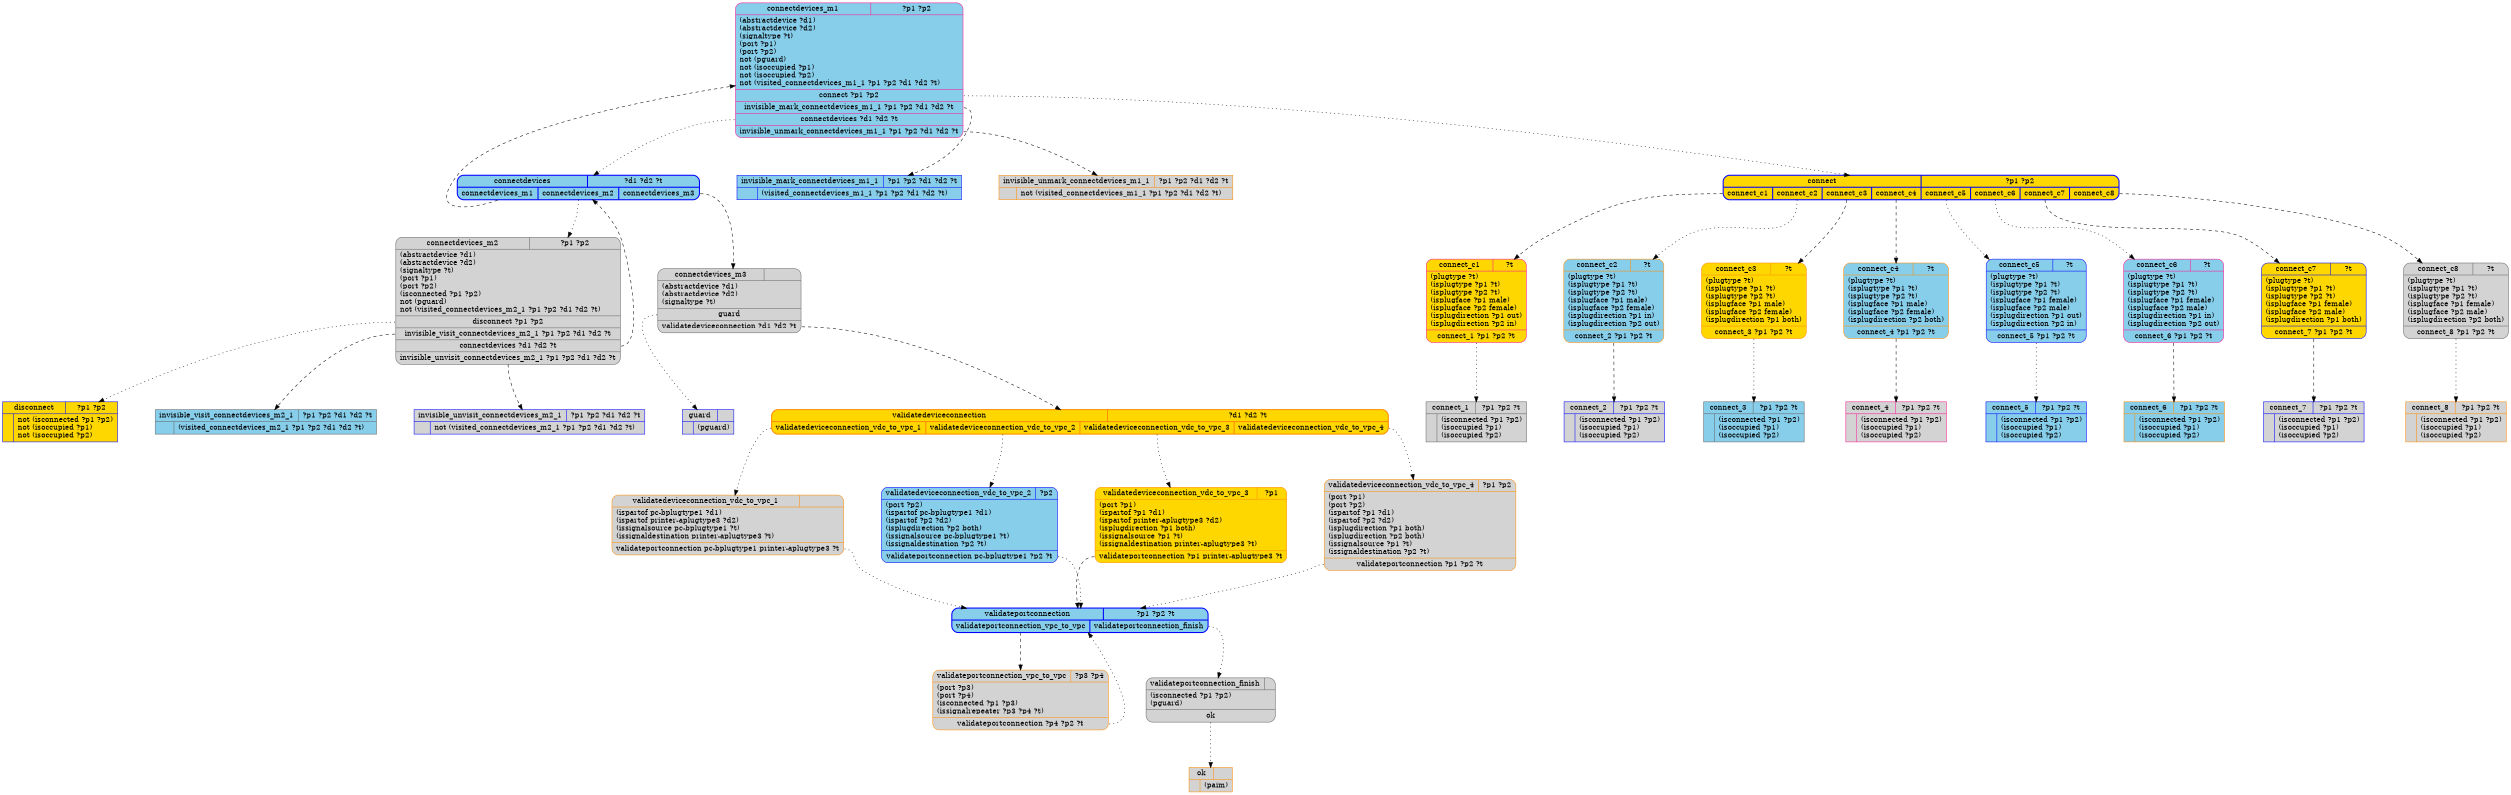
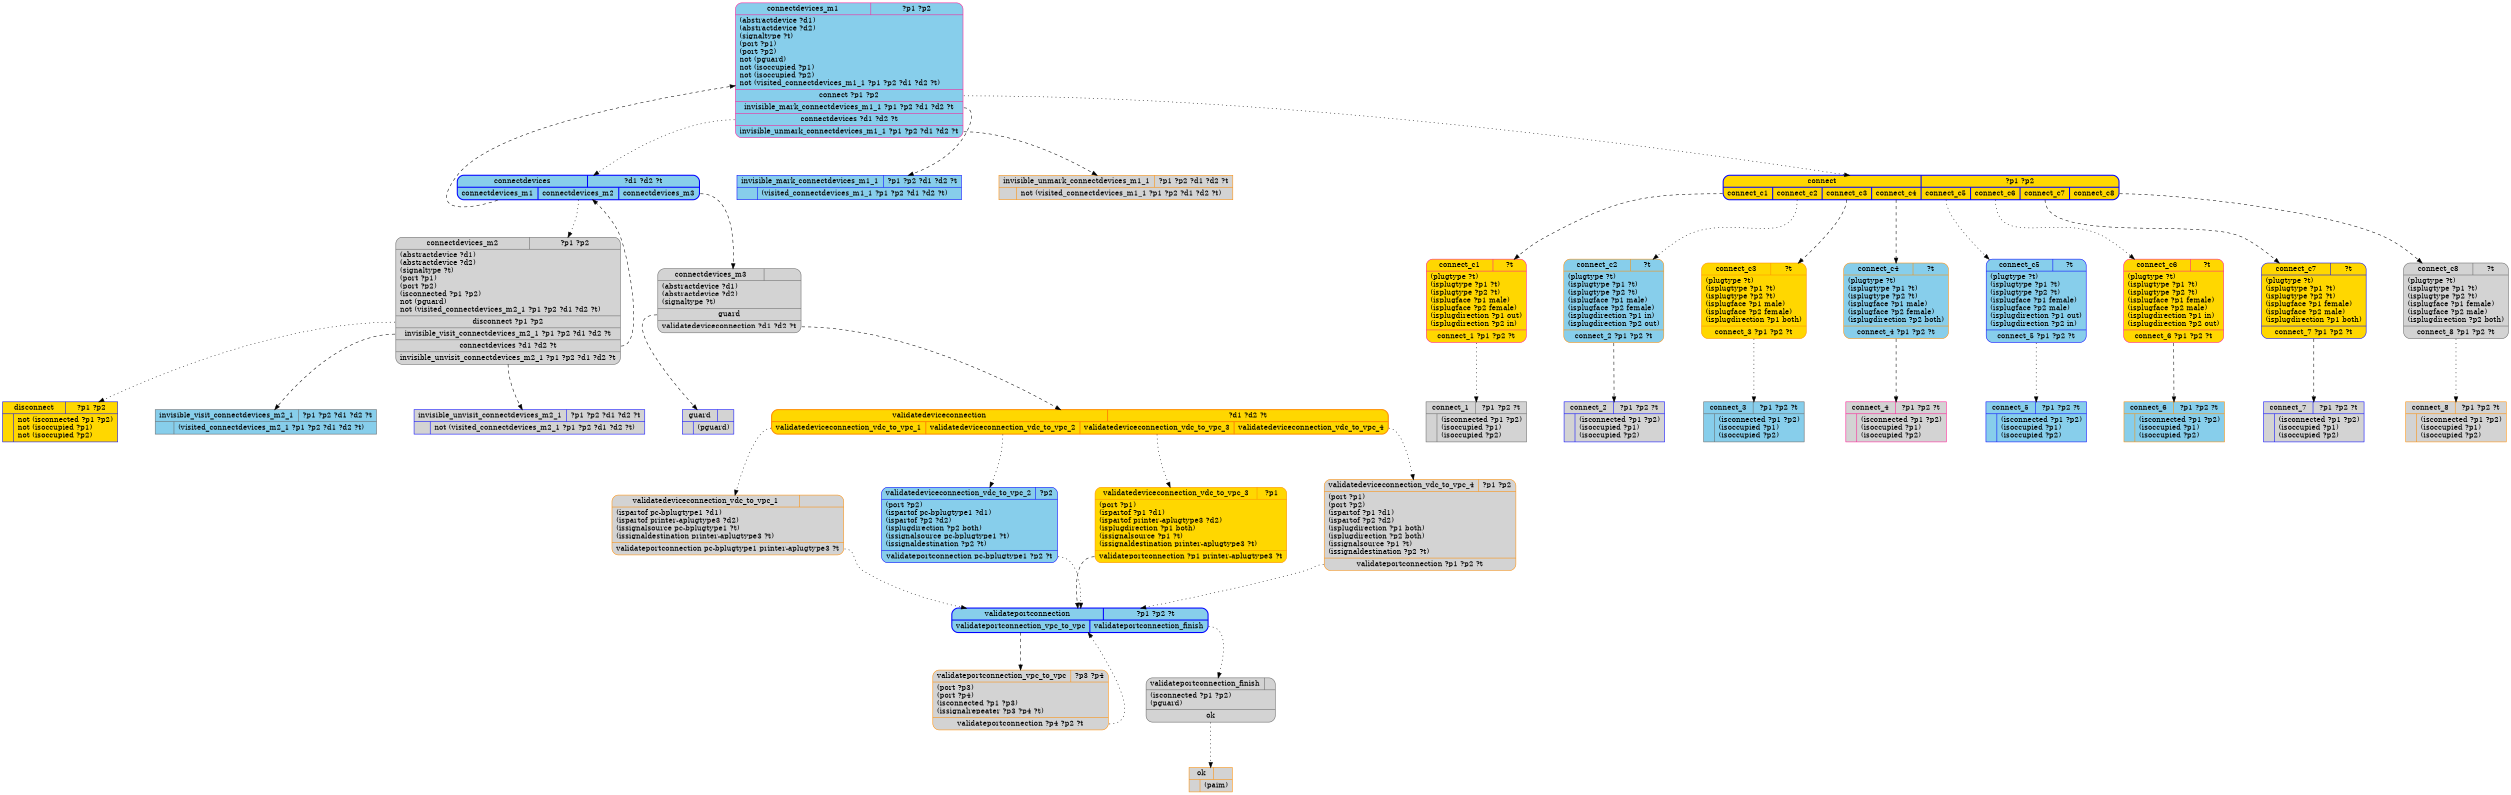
(2174, 301) -> (2174, 301)
(657, 360) -> (657, 360)
